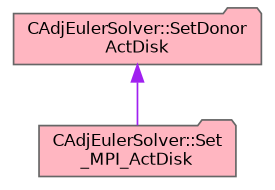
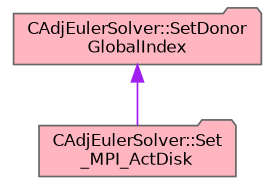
(137, 39) -> (137, 39)
